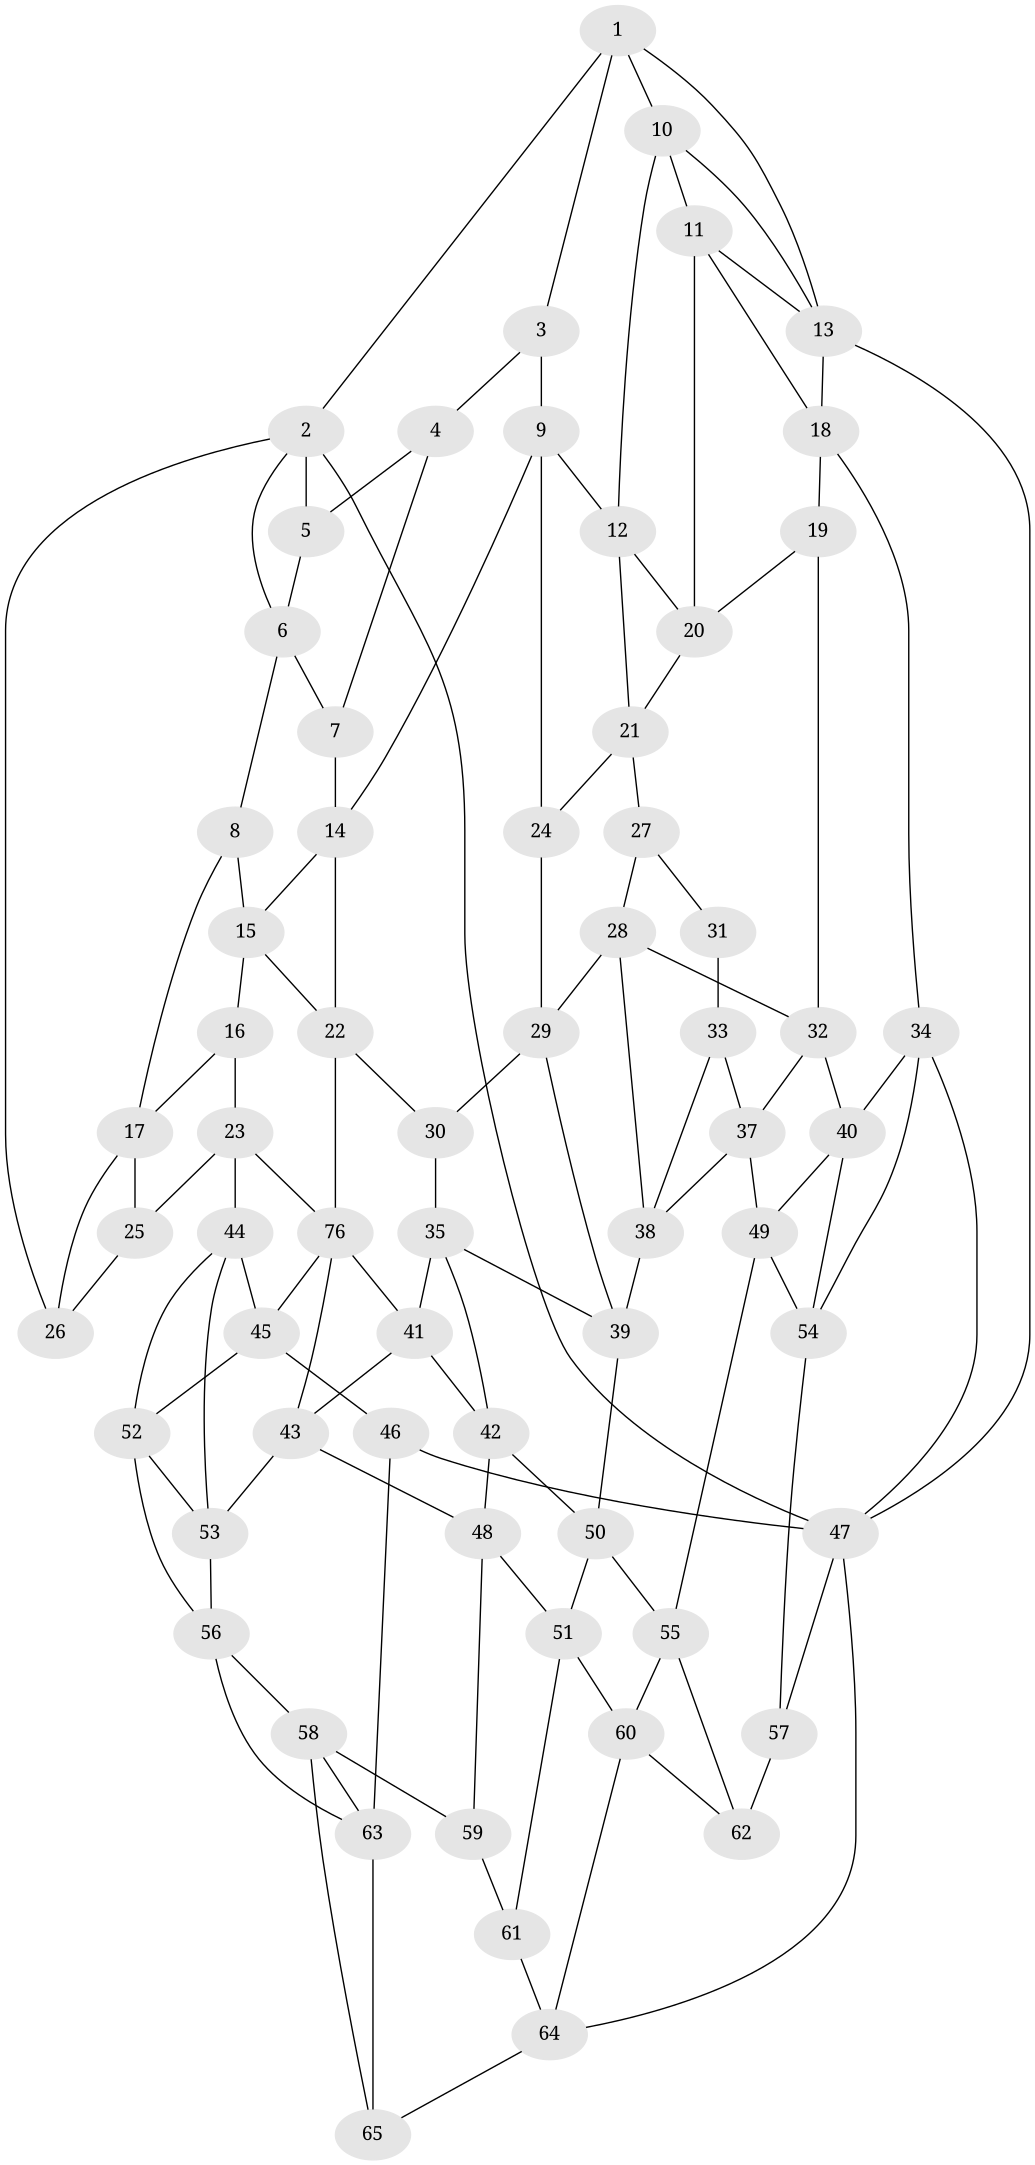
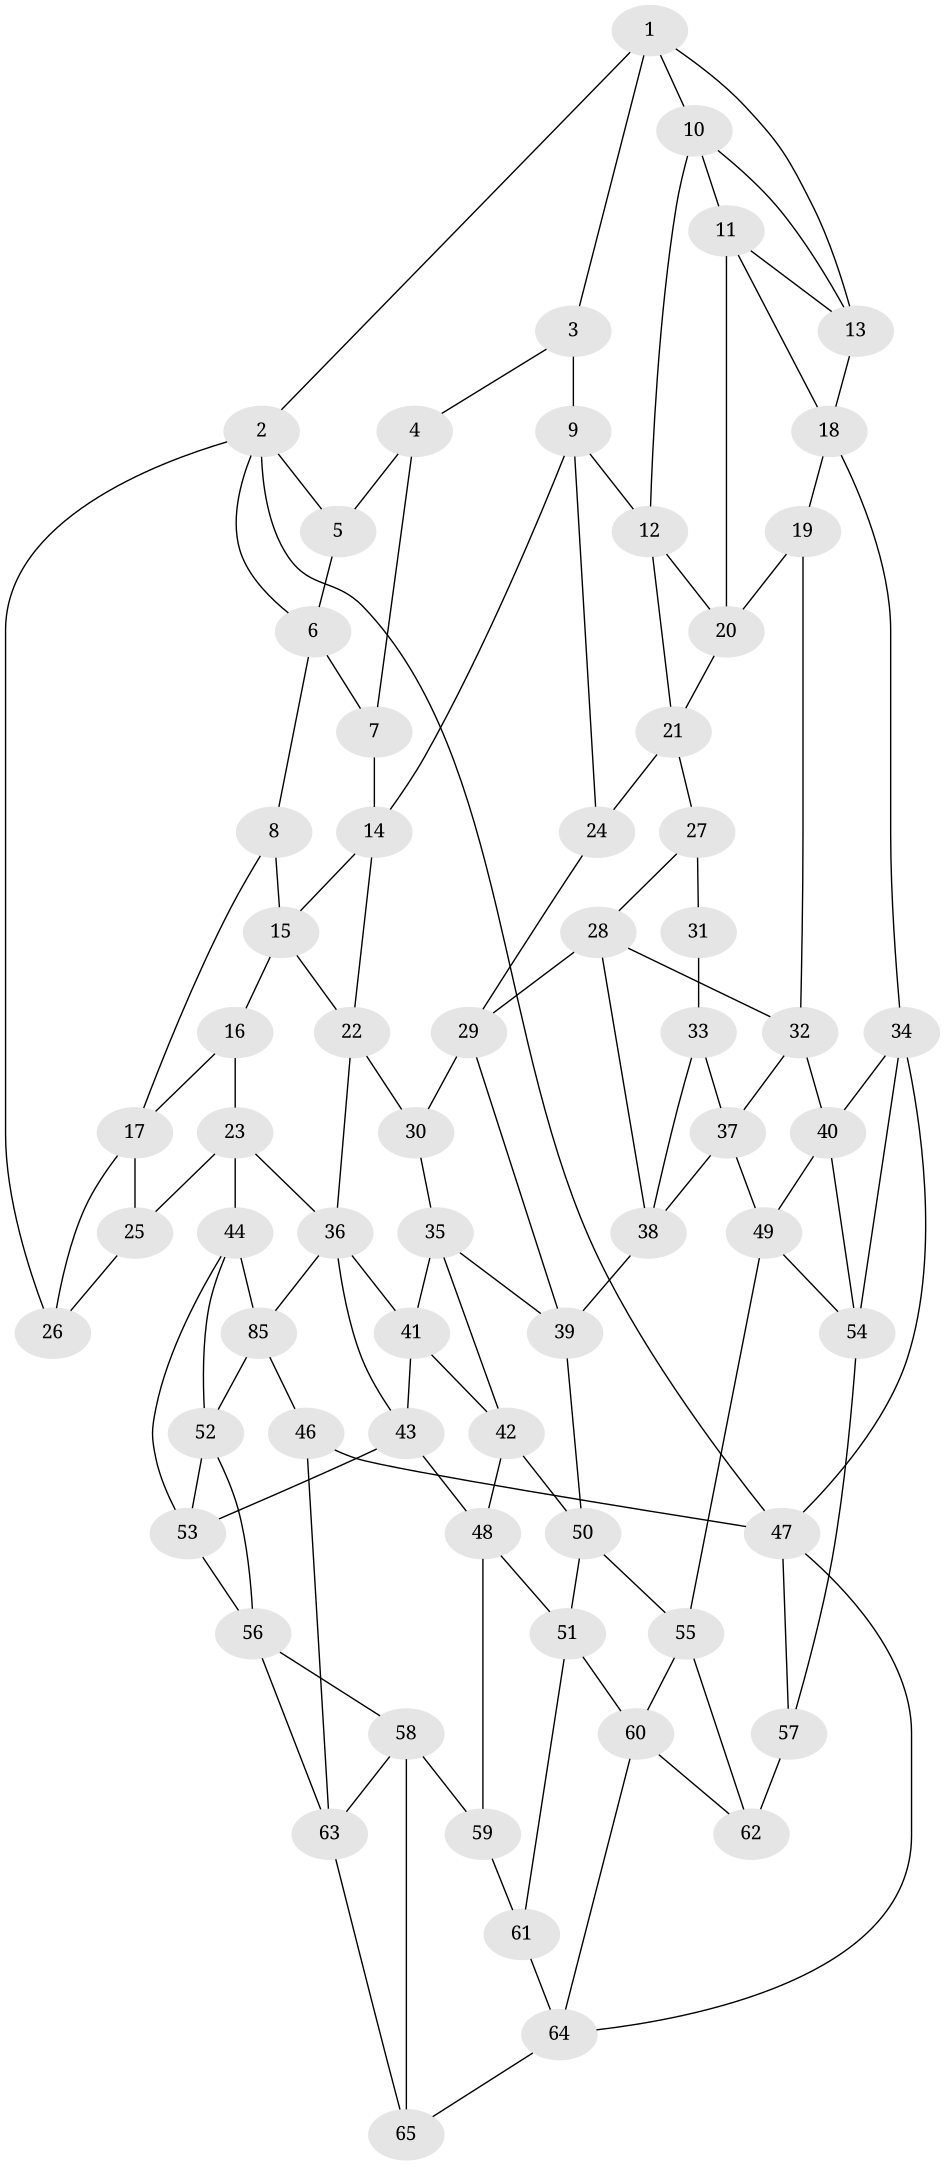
(1030, 926) -> none
(335, 1233) -> (335, 1233)
(262, 1333) -> (259, 1333)
